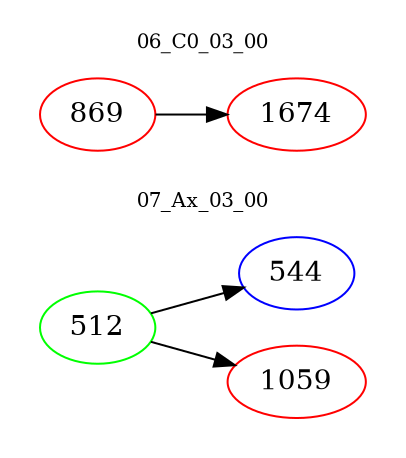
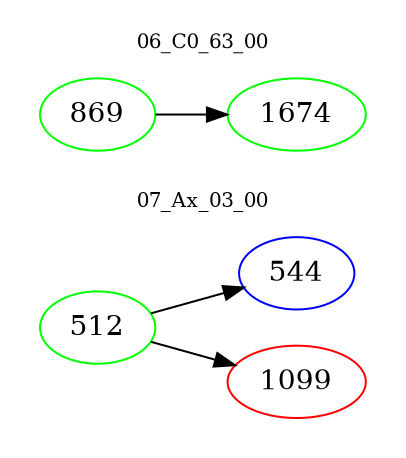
(203, 43) -> (203, 43)
(98, 115) -> (98, 115)
(297, 115) -> (297, 115)
(297, 382) -> (297, 382)
